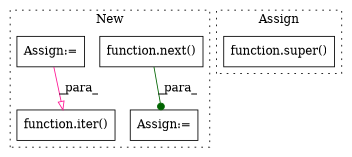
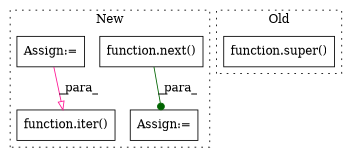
(279, 20) -> (279, 20)
